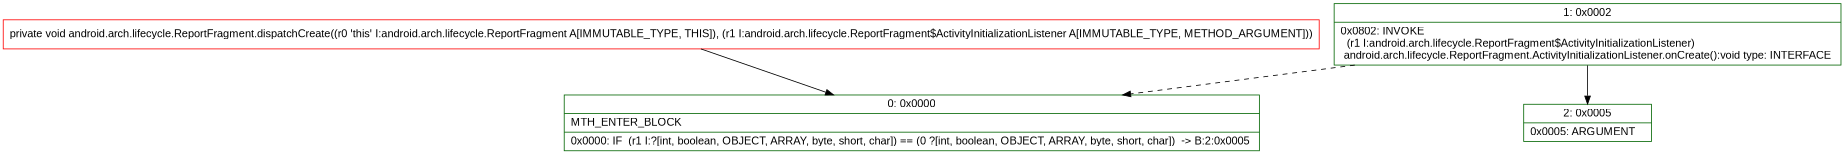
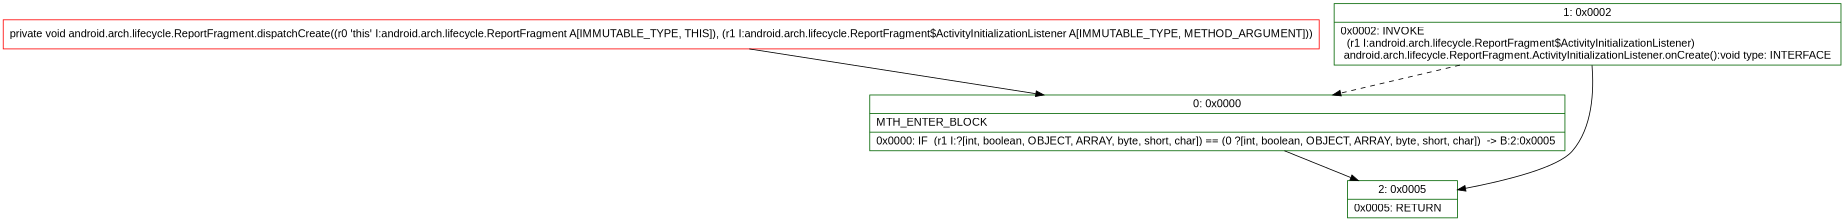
(1386, 31) -> (1386, 31)
(1588, 132) -> (1402, 208)
none -> (1318, 164)
